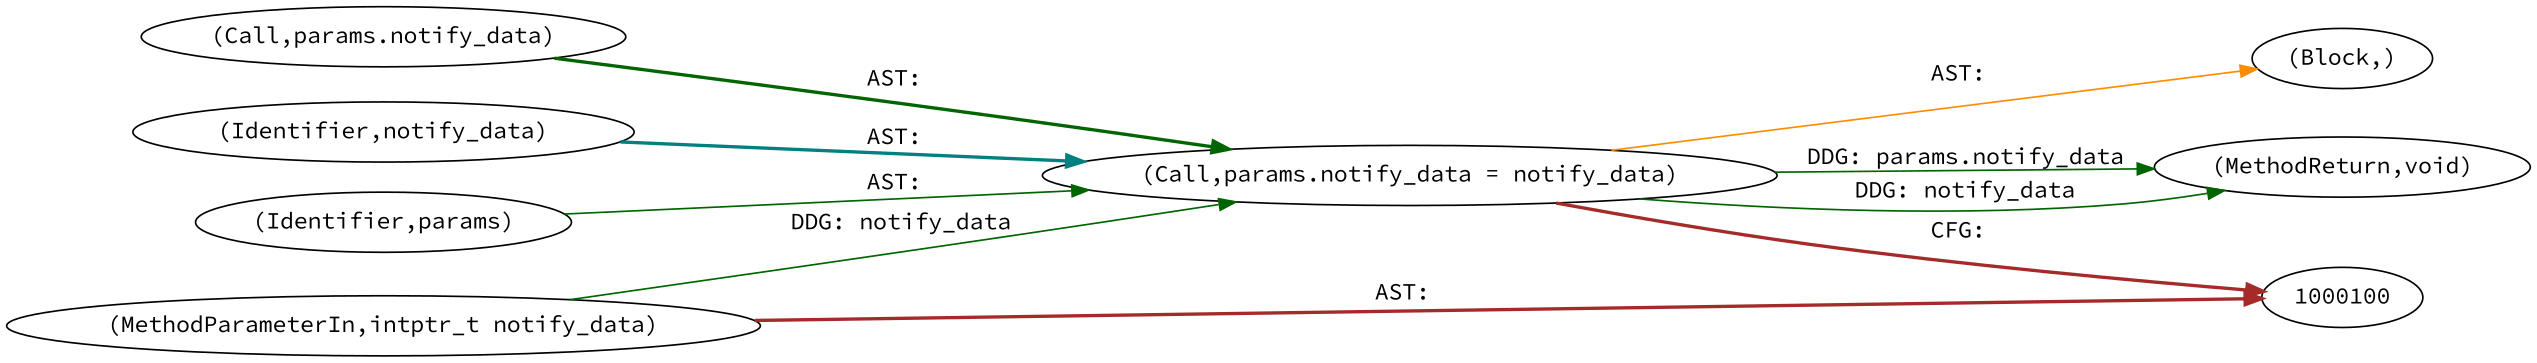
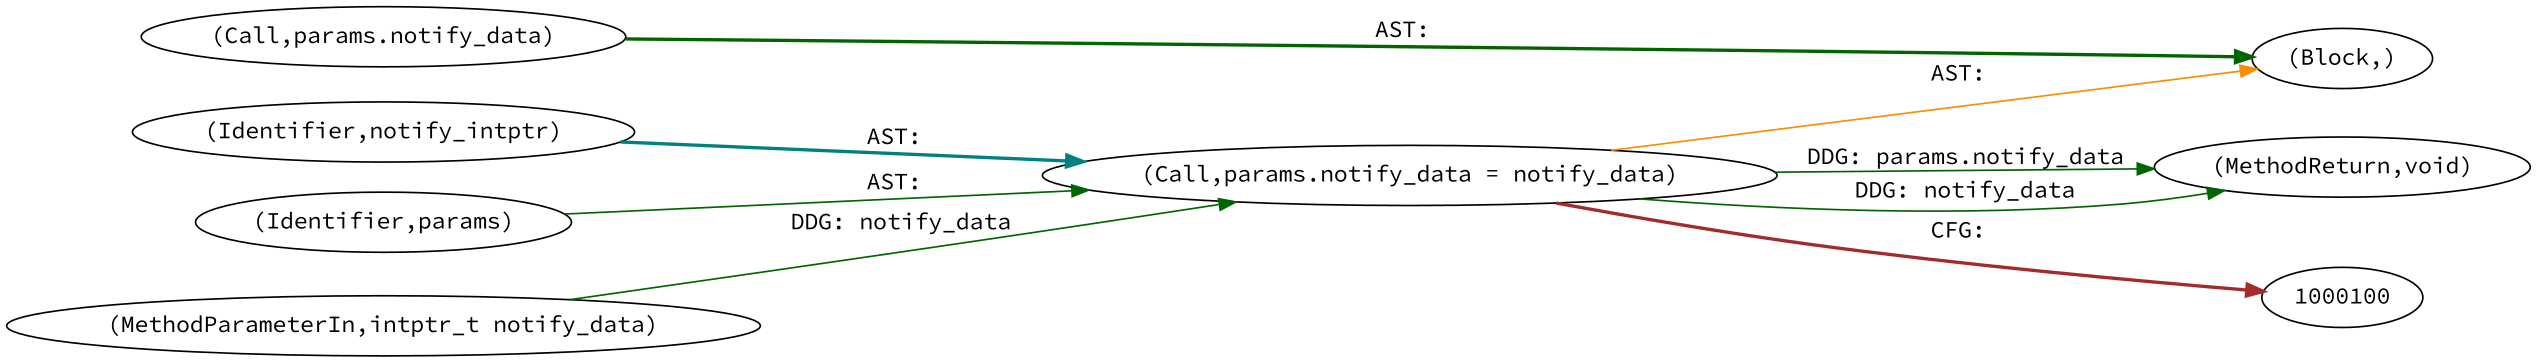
(883, 101) -> (1430, 47)
(384, 132) -> (384, 132)
(1500, 310) -> none
